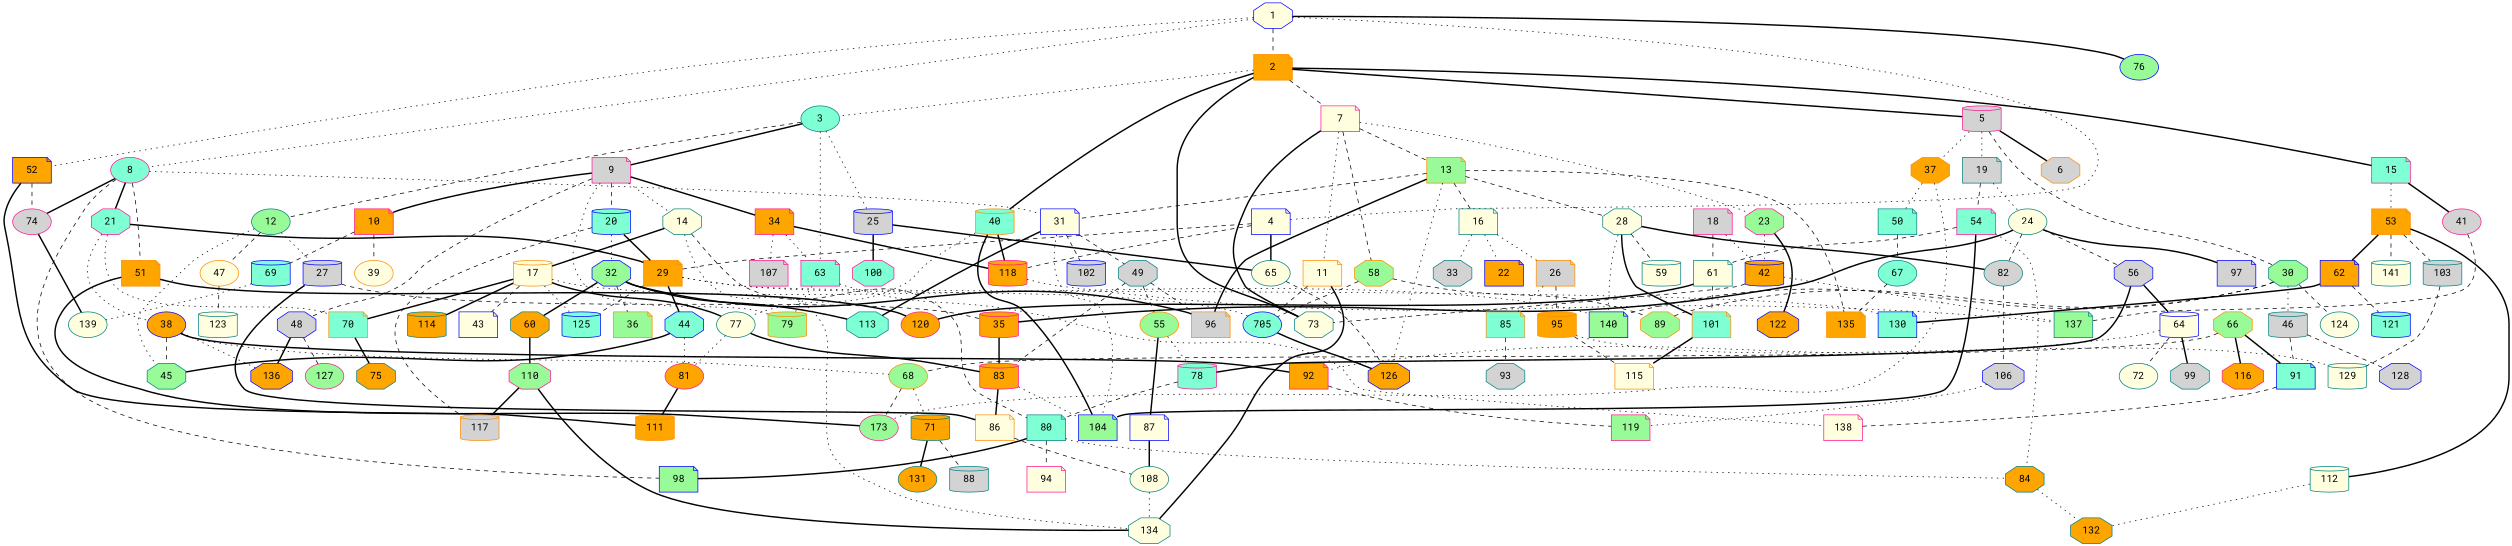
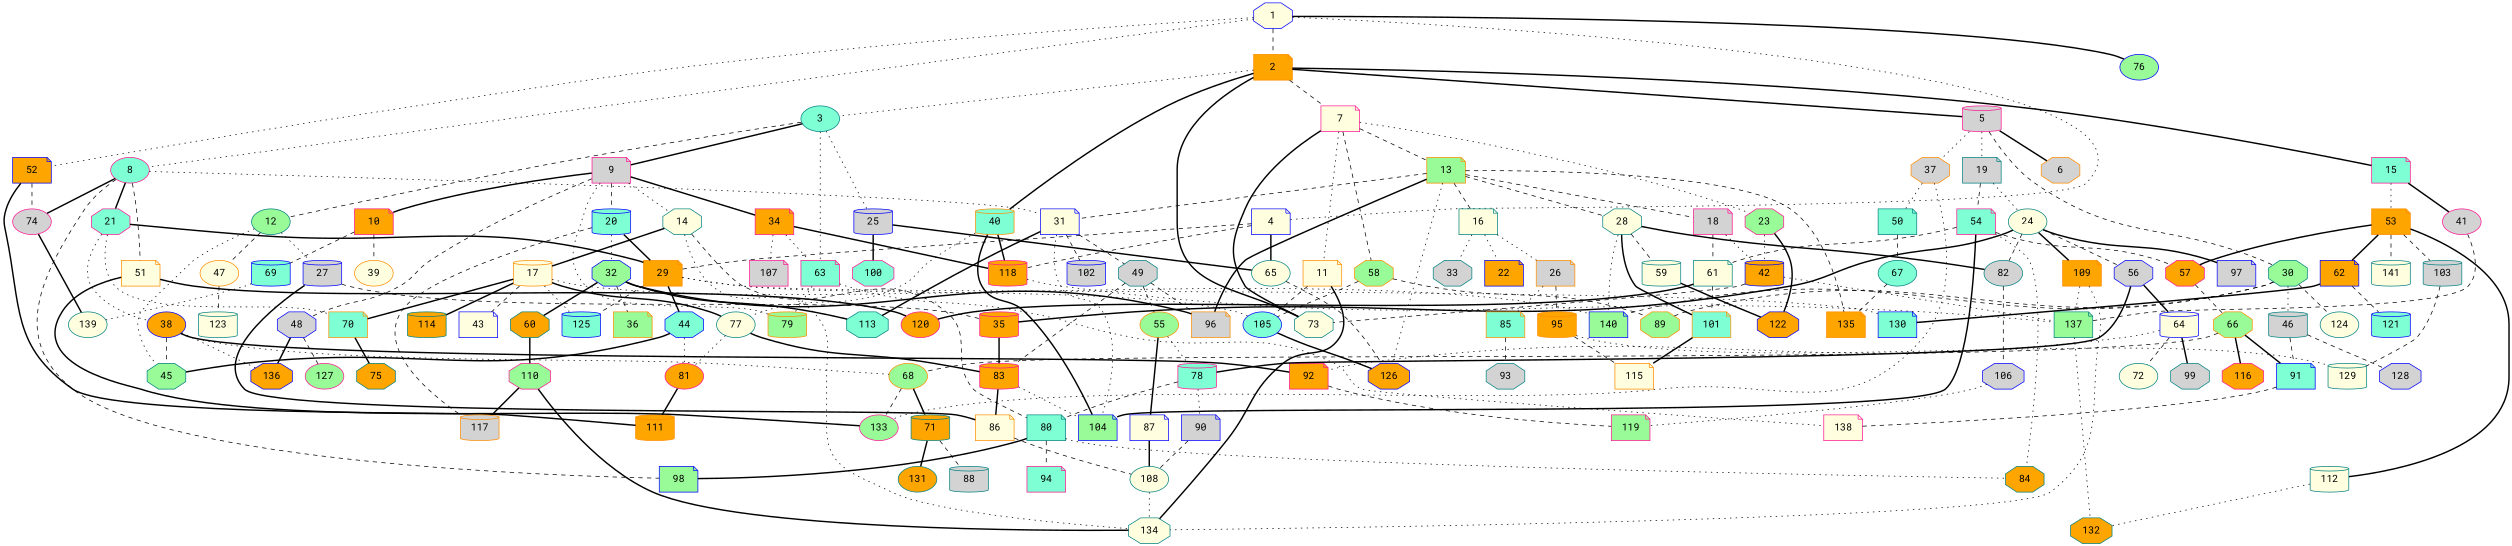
(1930, 170) -> (1930, 170)
none -> (1579, 196)
(141, 273) -> (141, 273)
none -> (2082, 273)
none -> (2185, 273)
none -> (1721, 301)
(1262, 325) -> (1262, 325)
(919, 402) -> (919, 402)
(879, 428) -> (879, 428)
none -> (1201, 428)
(1046, 479) -> (1046, 479)
(2058, 505) -> (2082, 428)
